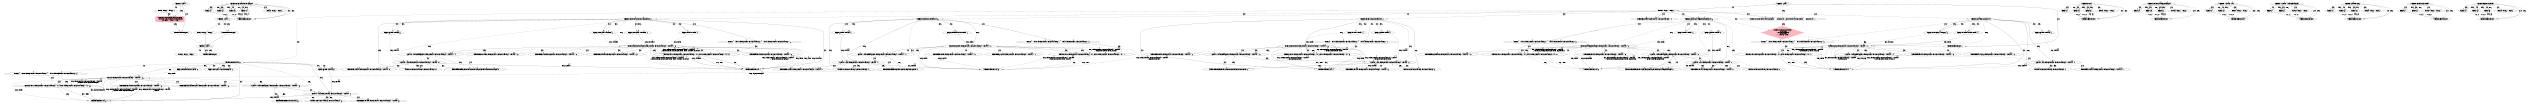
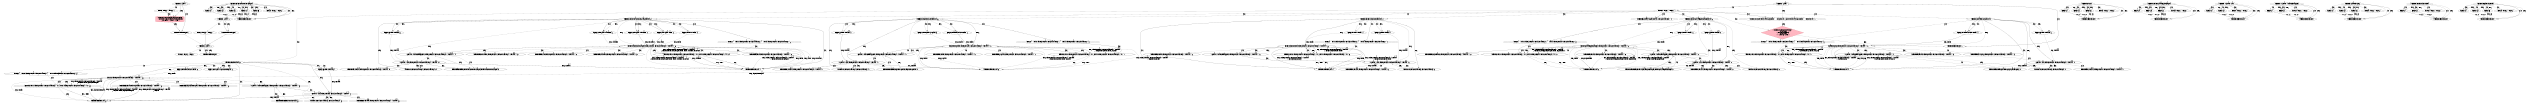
none -> (256, 11)
none -> (665, 33)
none -> (927, 33)
(1937, 33) -> none
(1228, 69) -> none
none -> (2005, 69)
